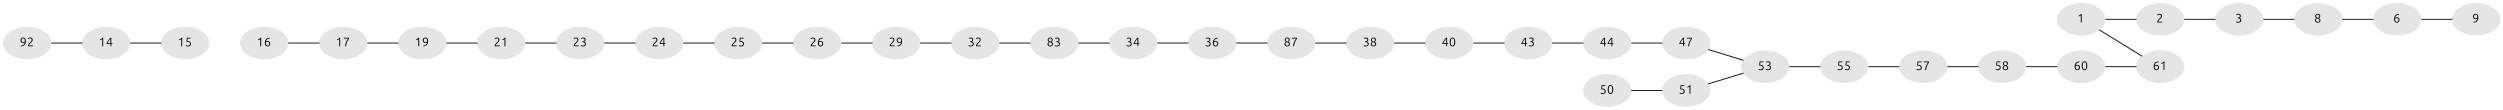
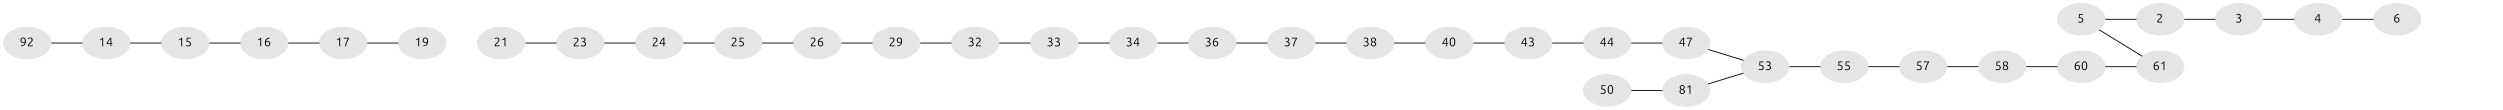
(2081, 19) -> (2081, 19)
(2318, 19) -> (2318, 19)
(2476, 19) -> none
none -> (225, 43)
(462, 43) -> none
(1054, 43) -> (1054, 43)
(1291, 43) -> (1291, 43)
(1686, 90) -> (1686, 90)
